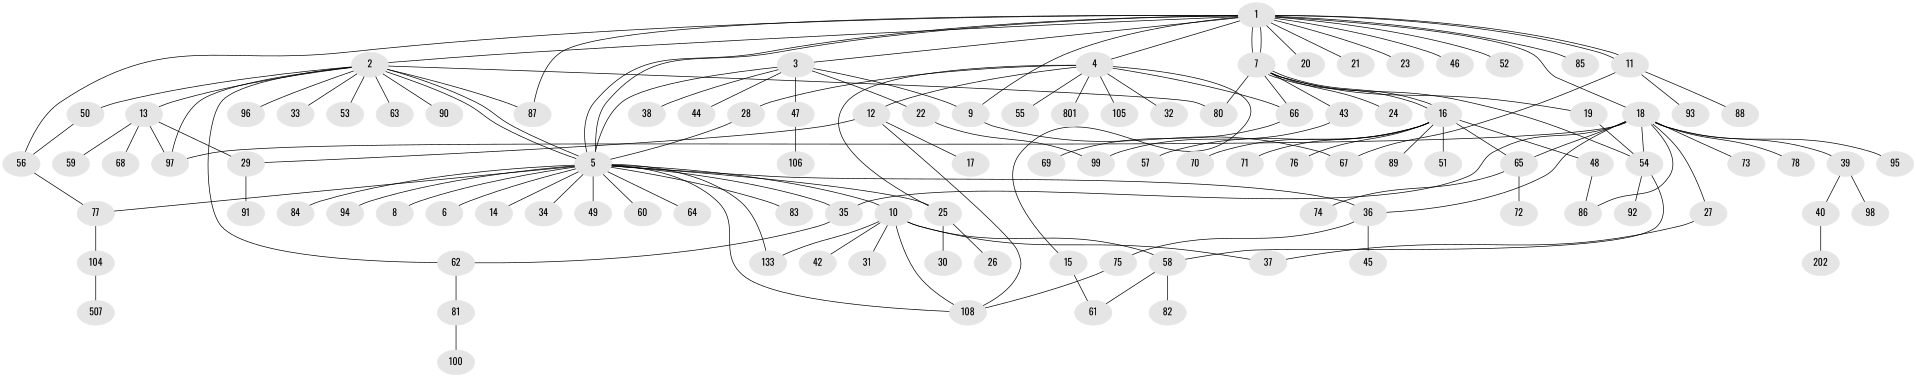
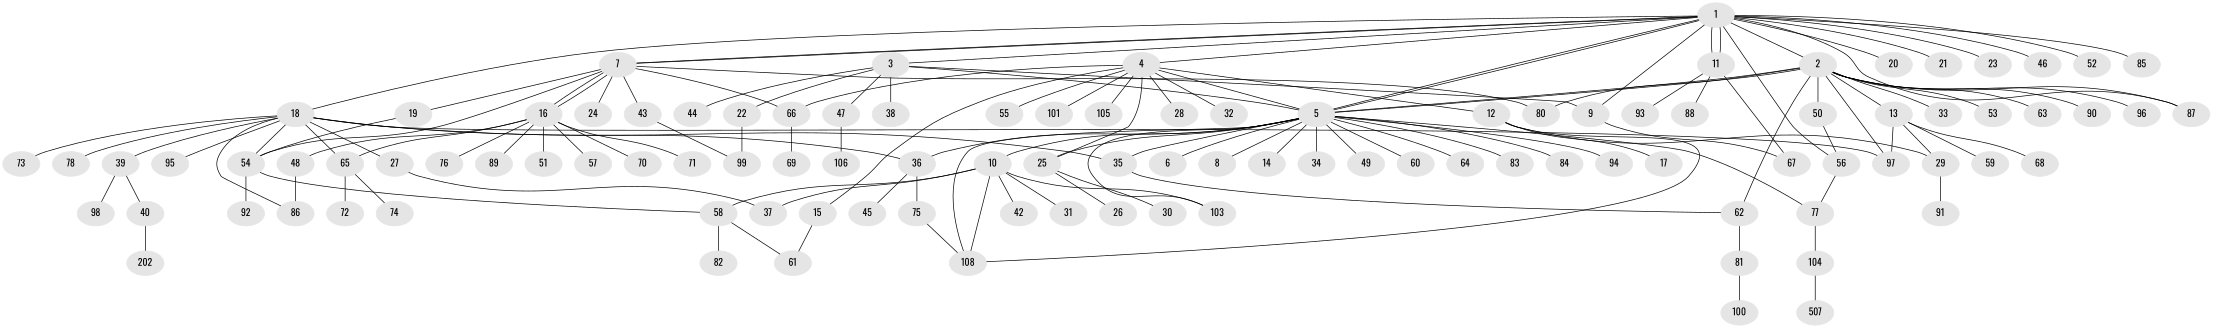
(1070, 114) -> (1054, 114)
(653, 148) -> (1229, 90)
(768, 263) -> (1217, 214)
